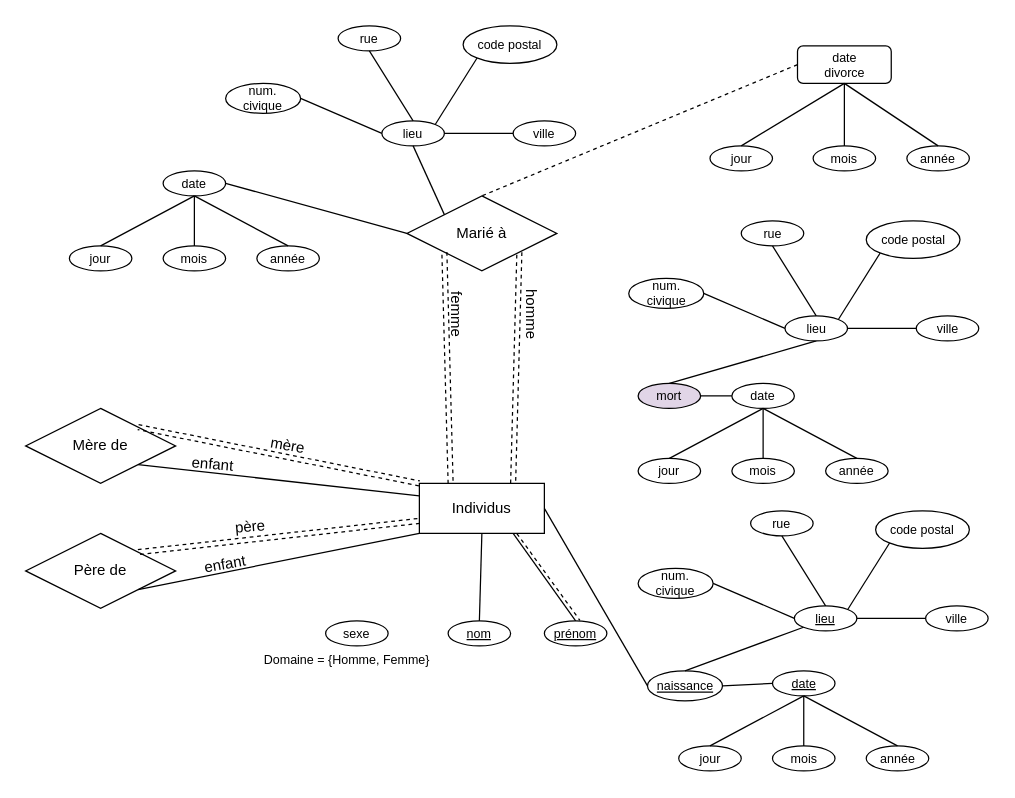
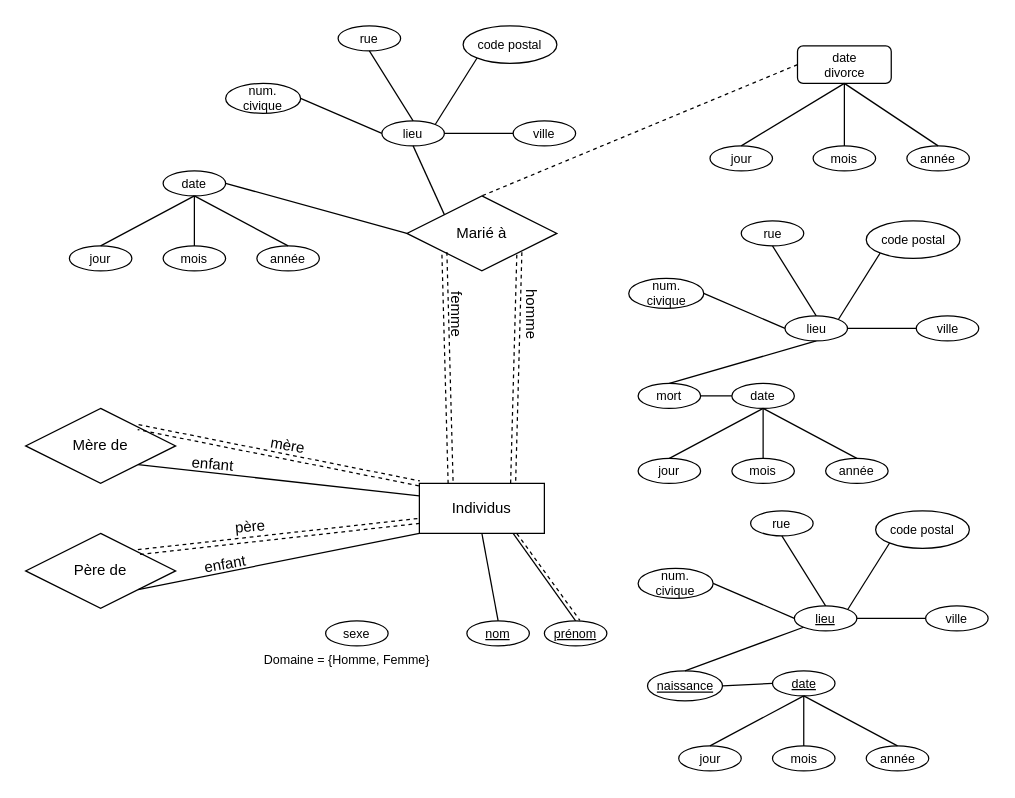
(669, 396) -> (669, 396)
(596, 596) -> none
(479, 633) -> (498, 633)
